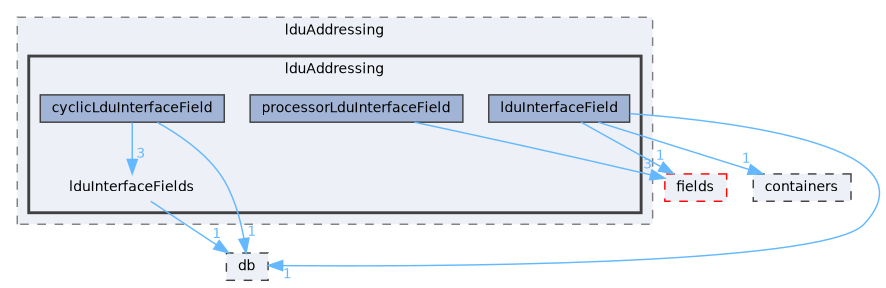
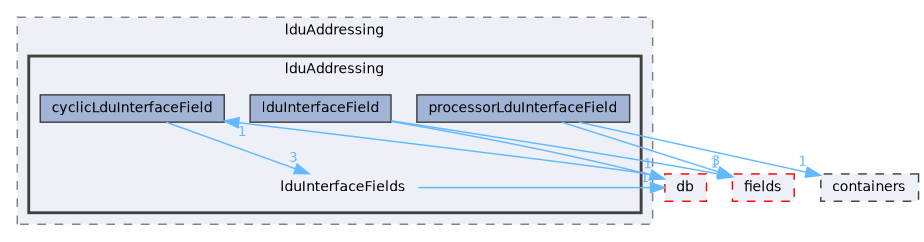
(673, 146) -> (693, 147)
(216, 169) -> (452, 149)
(247, 267) -> (686, 188)
